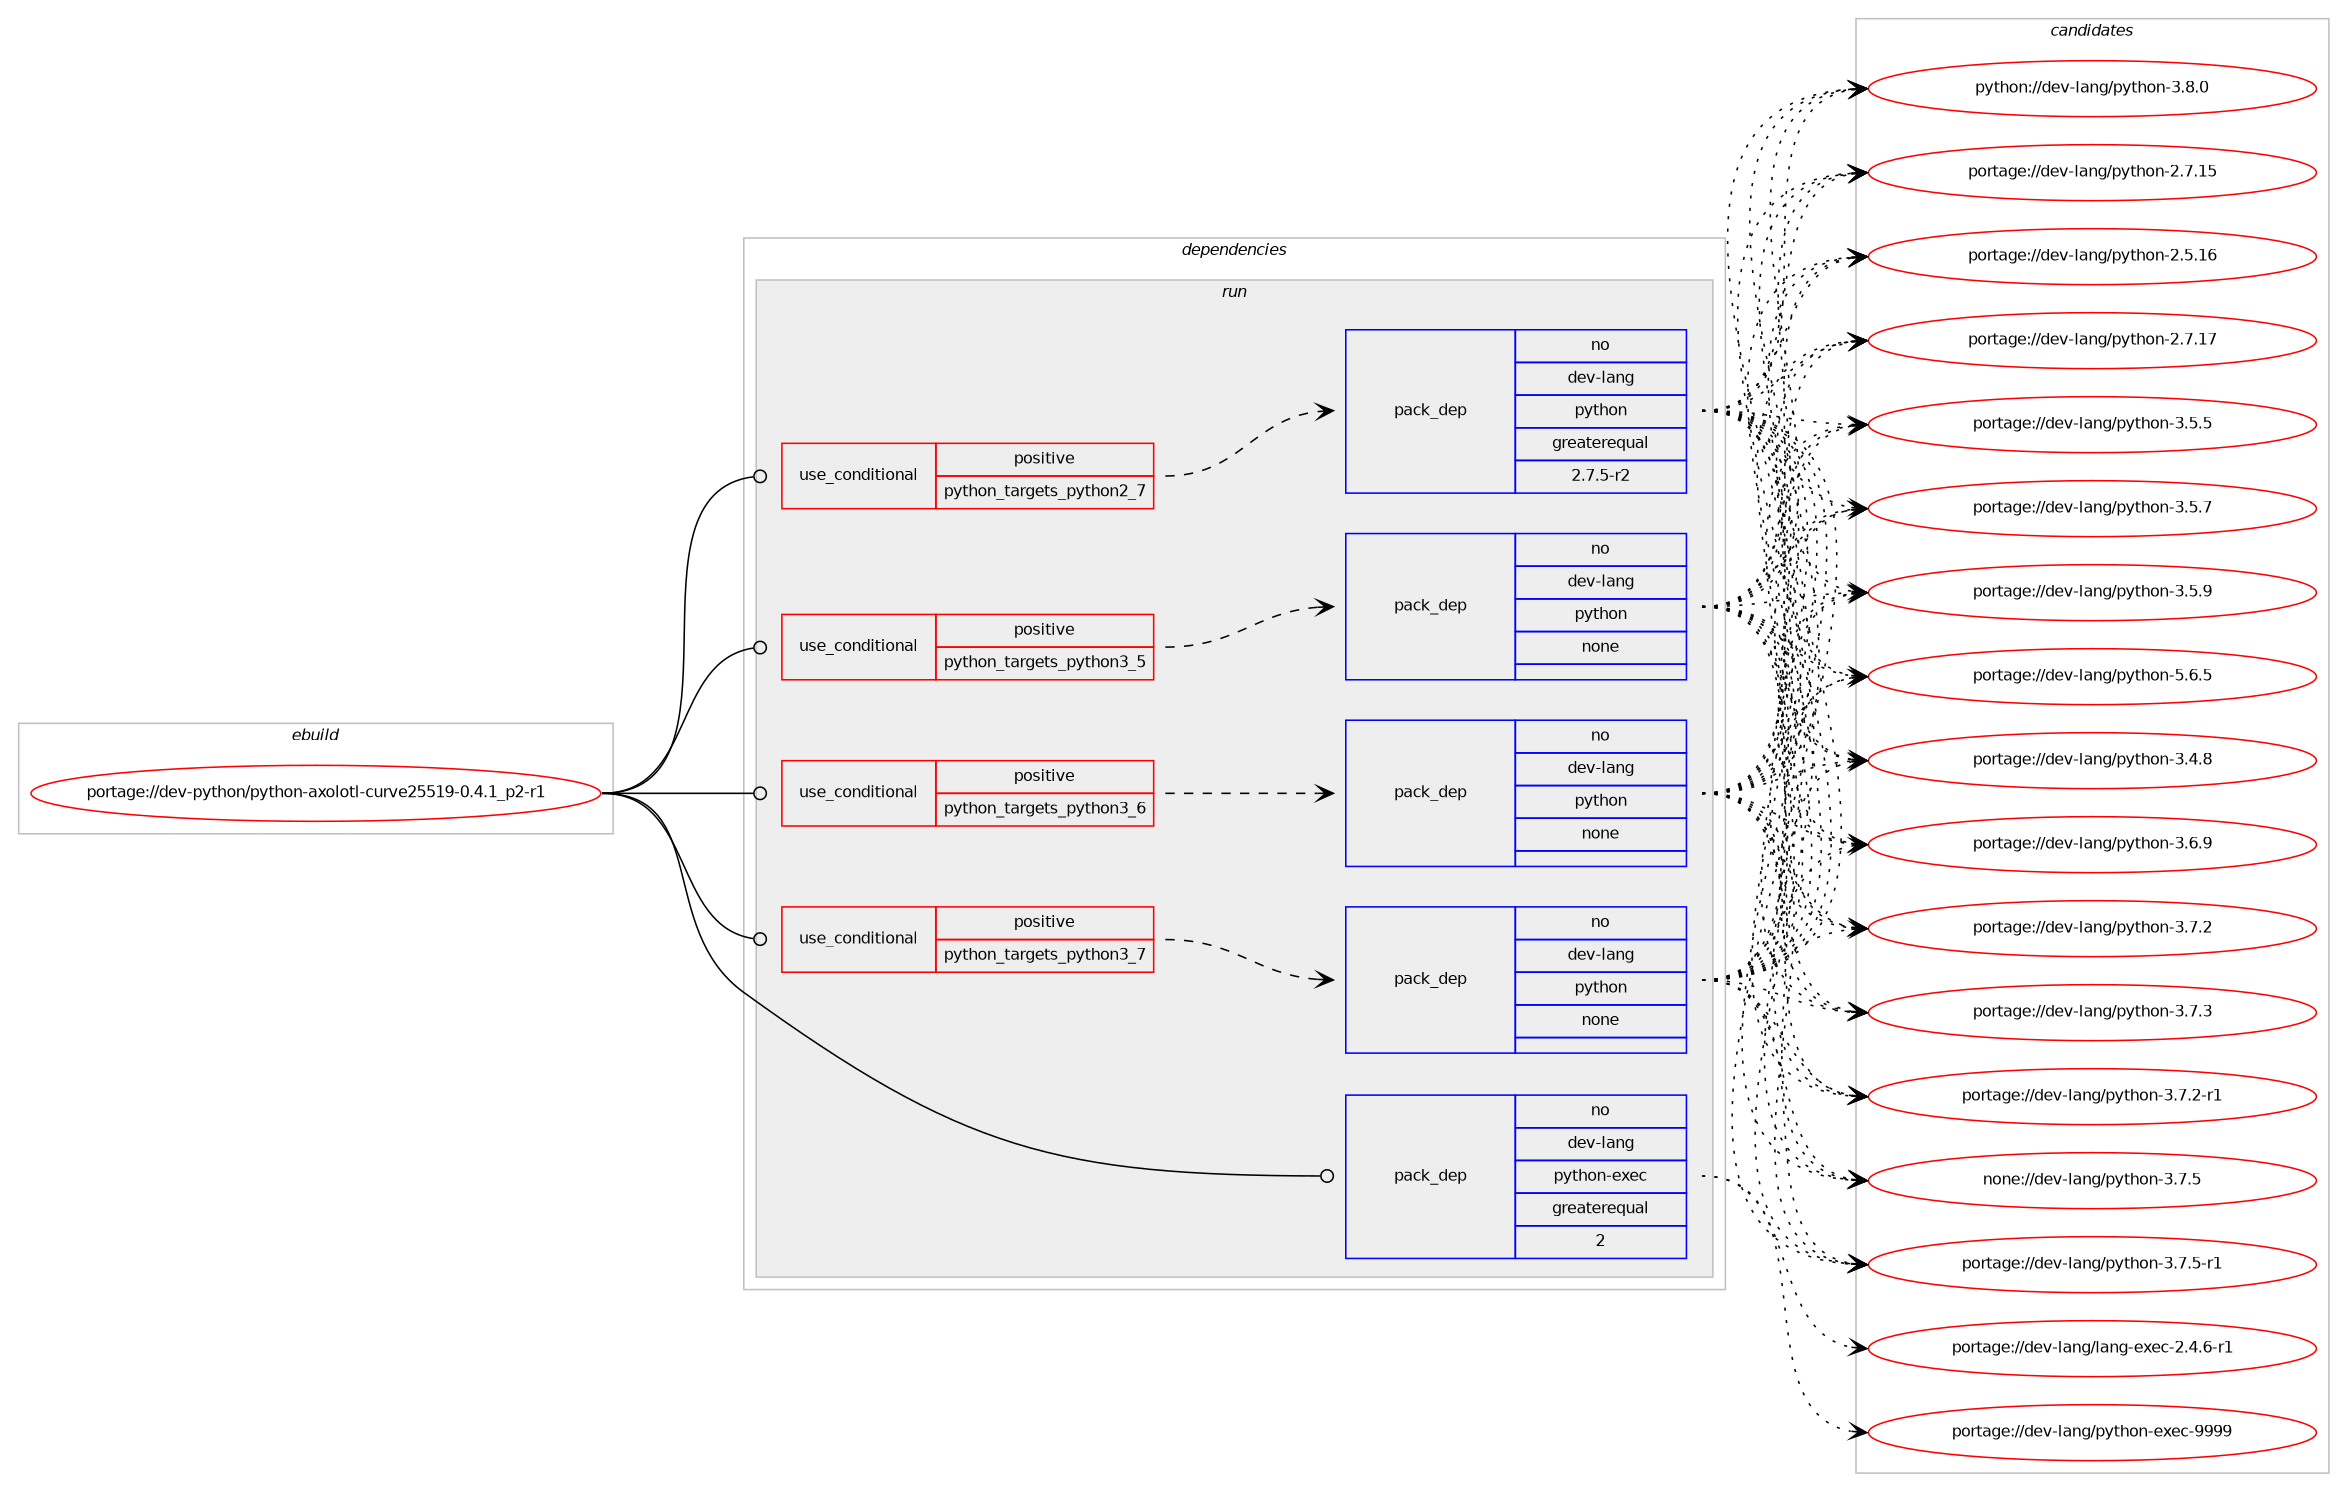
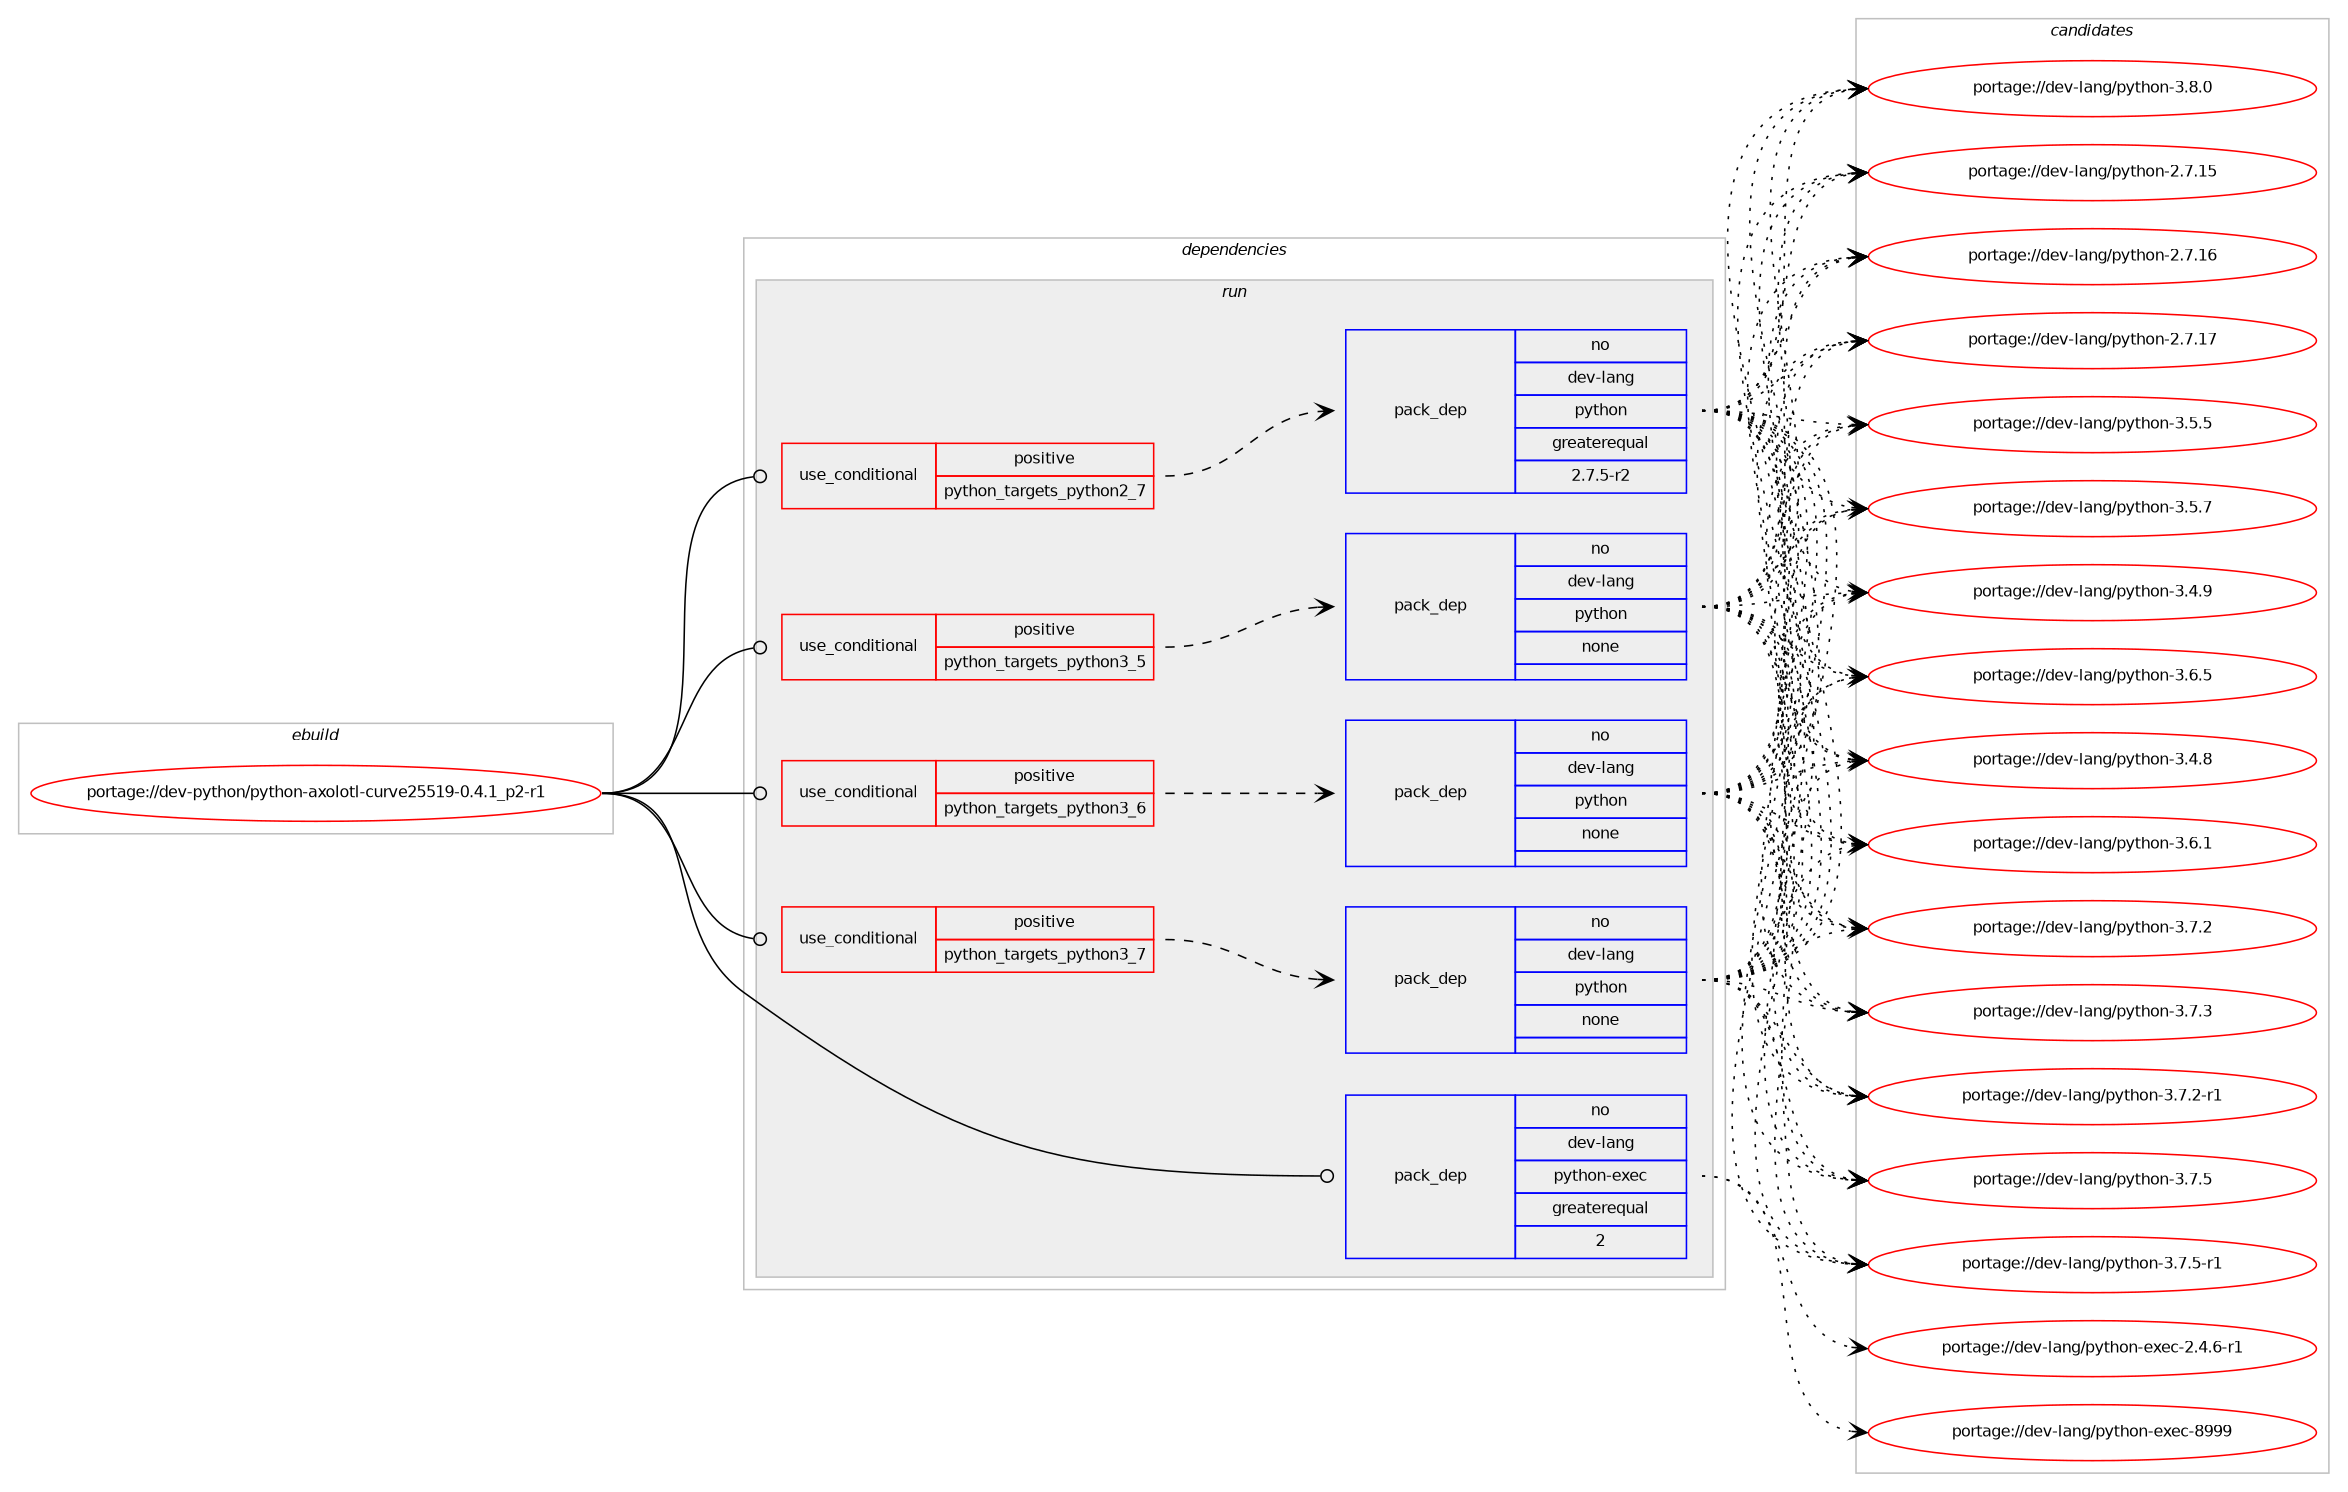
(2092, 89) -> (2092, 89)
(2092, 257) -> (2092, 257)
(2092, 593) -> (2092, 593)
(2092, 677) -> (2092, 677)
(2092, 845) -> (2092, 845)
(2092, 1181) -> (2092, 1181)
(2092, 1349) -> (2092, 1349)
(2092, 1433) -> (2092, 1433)
